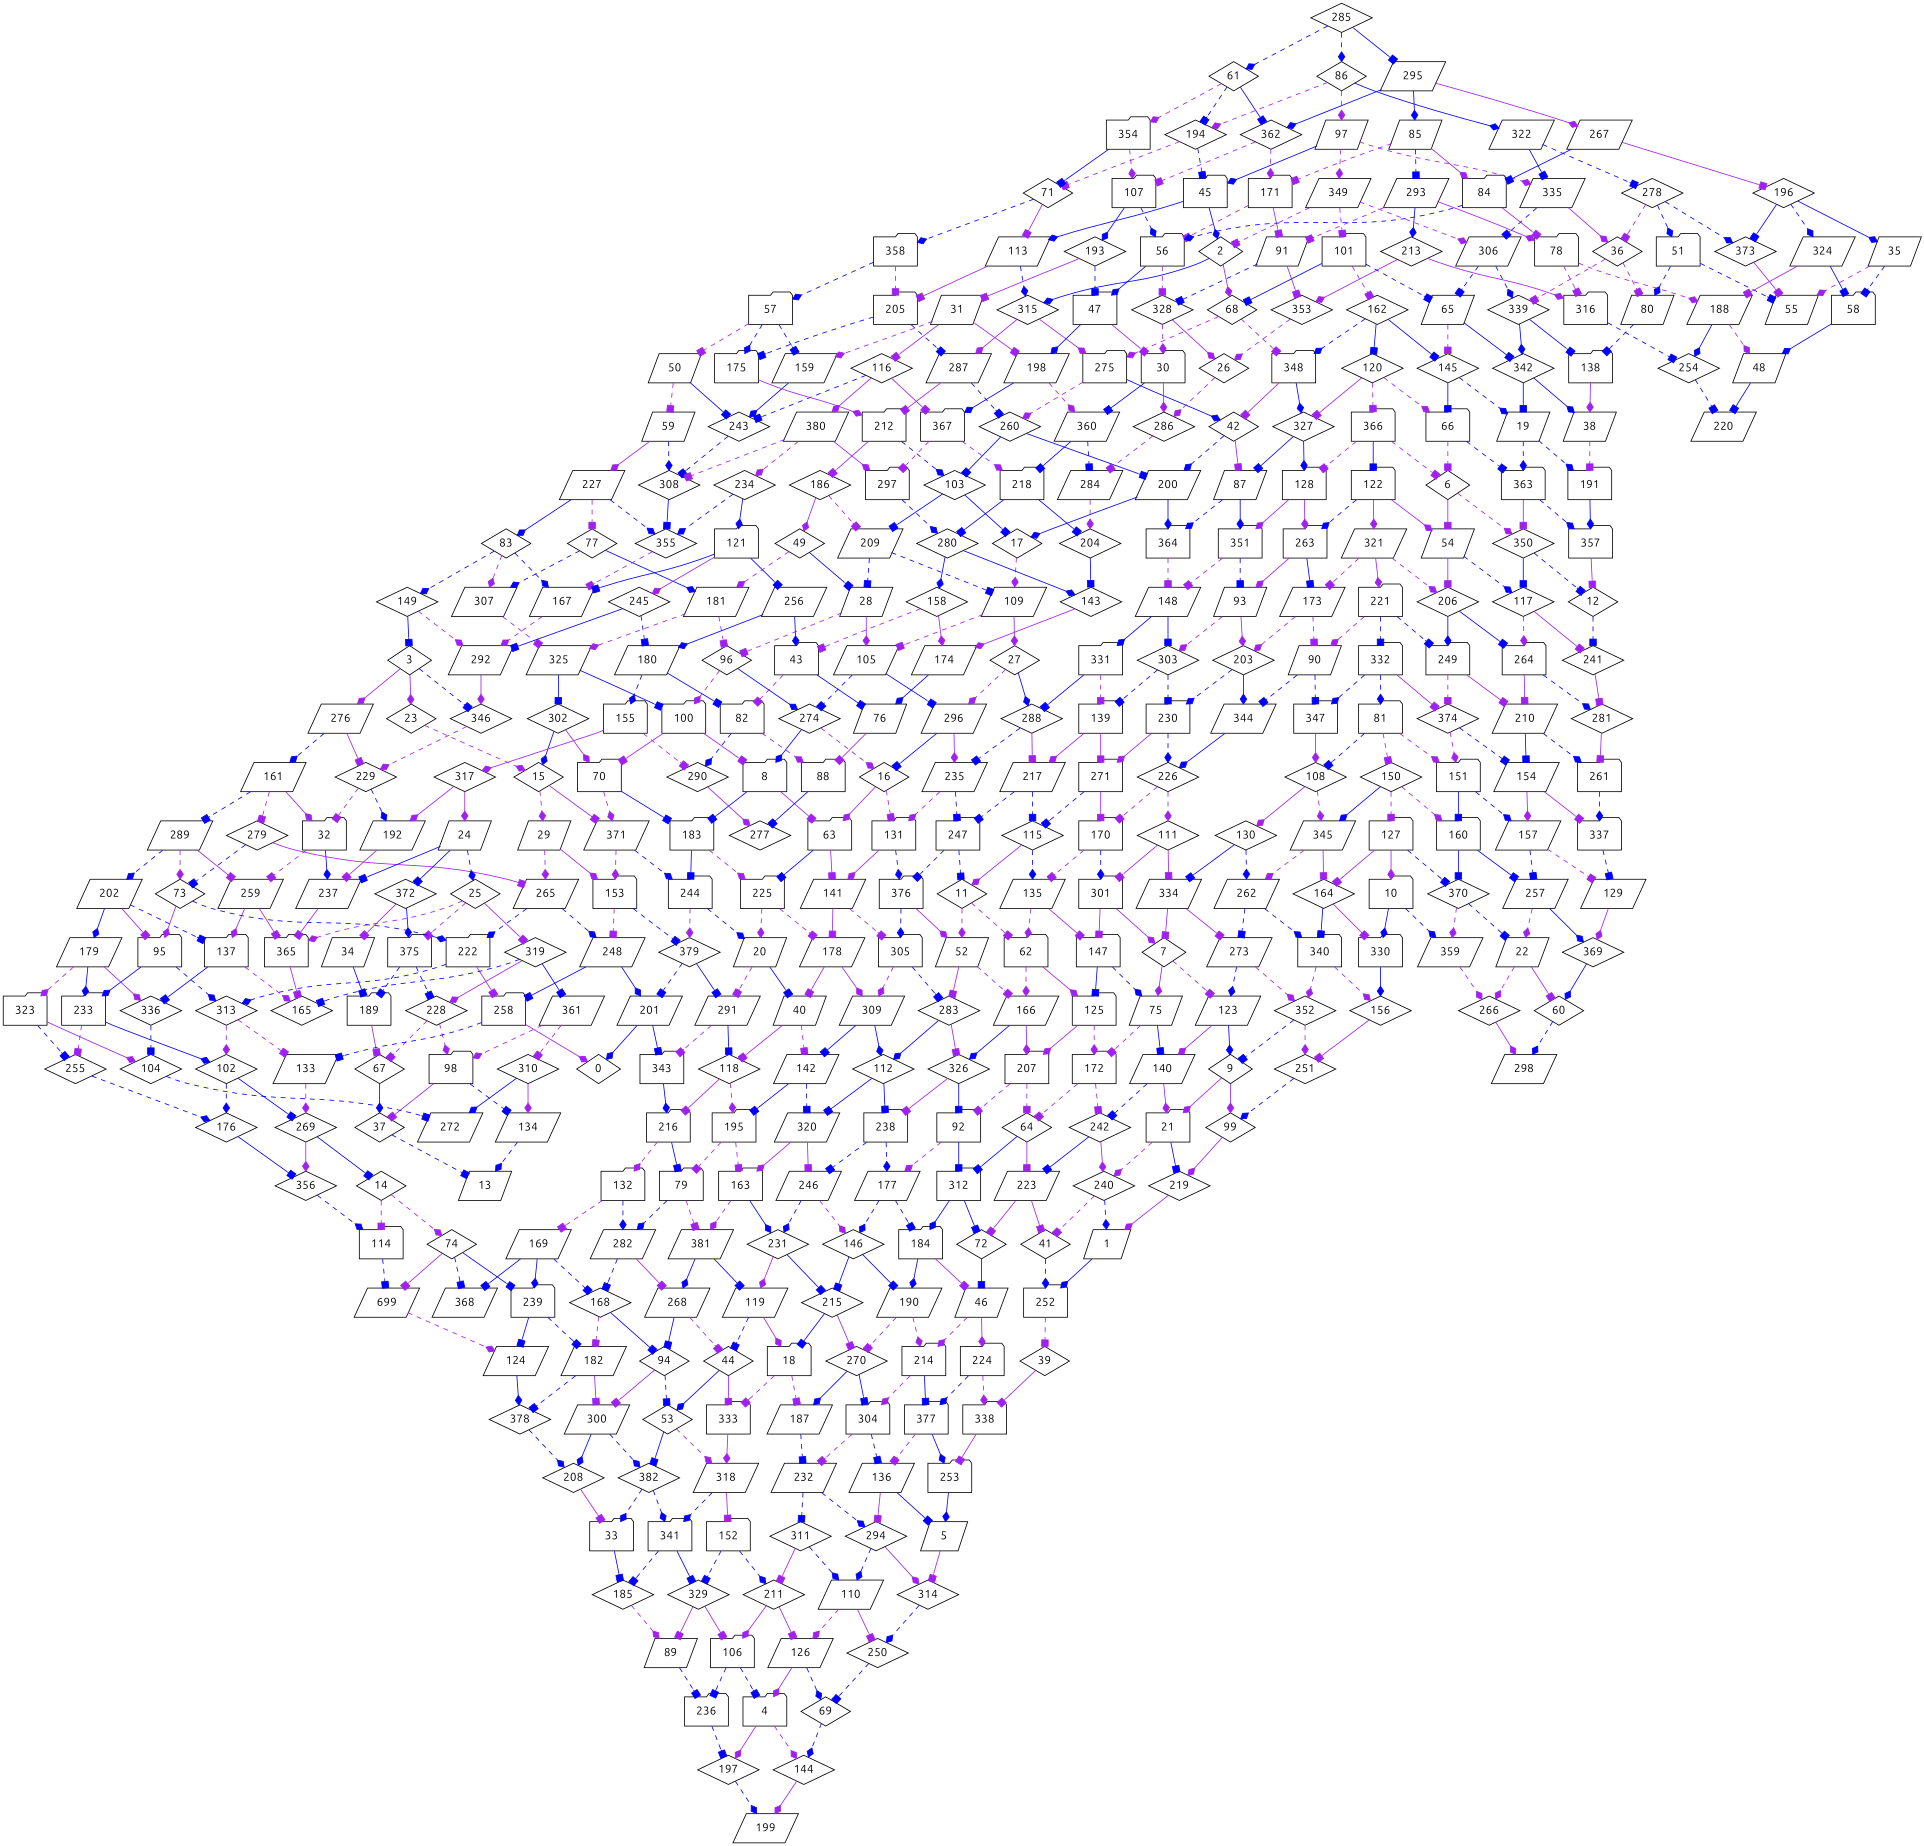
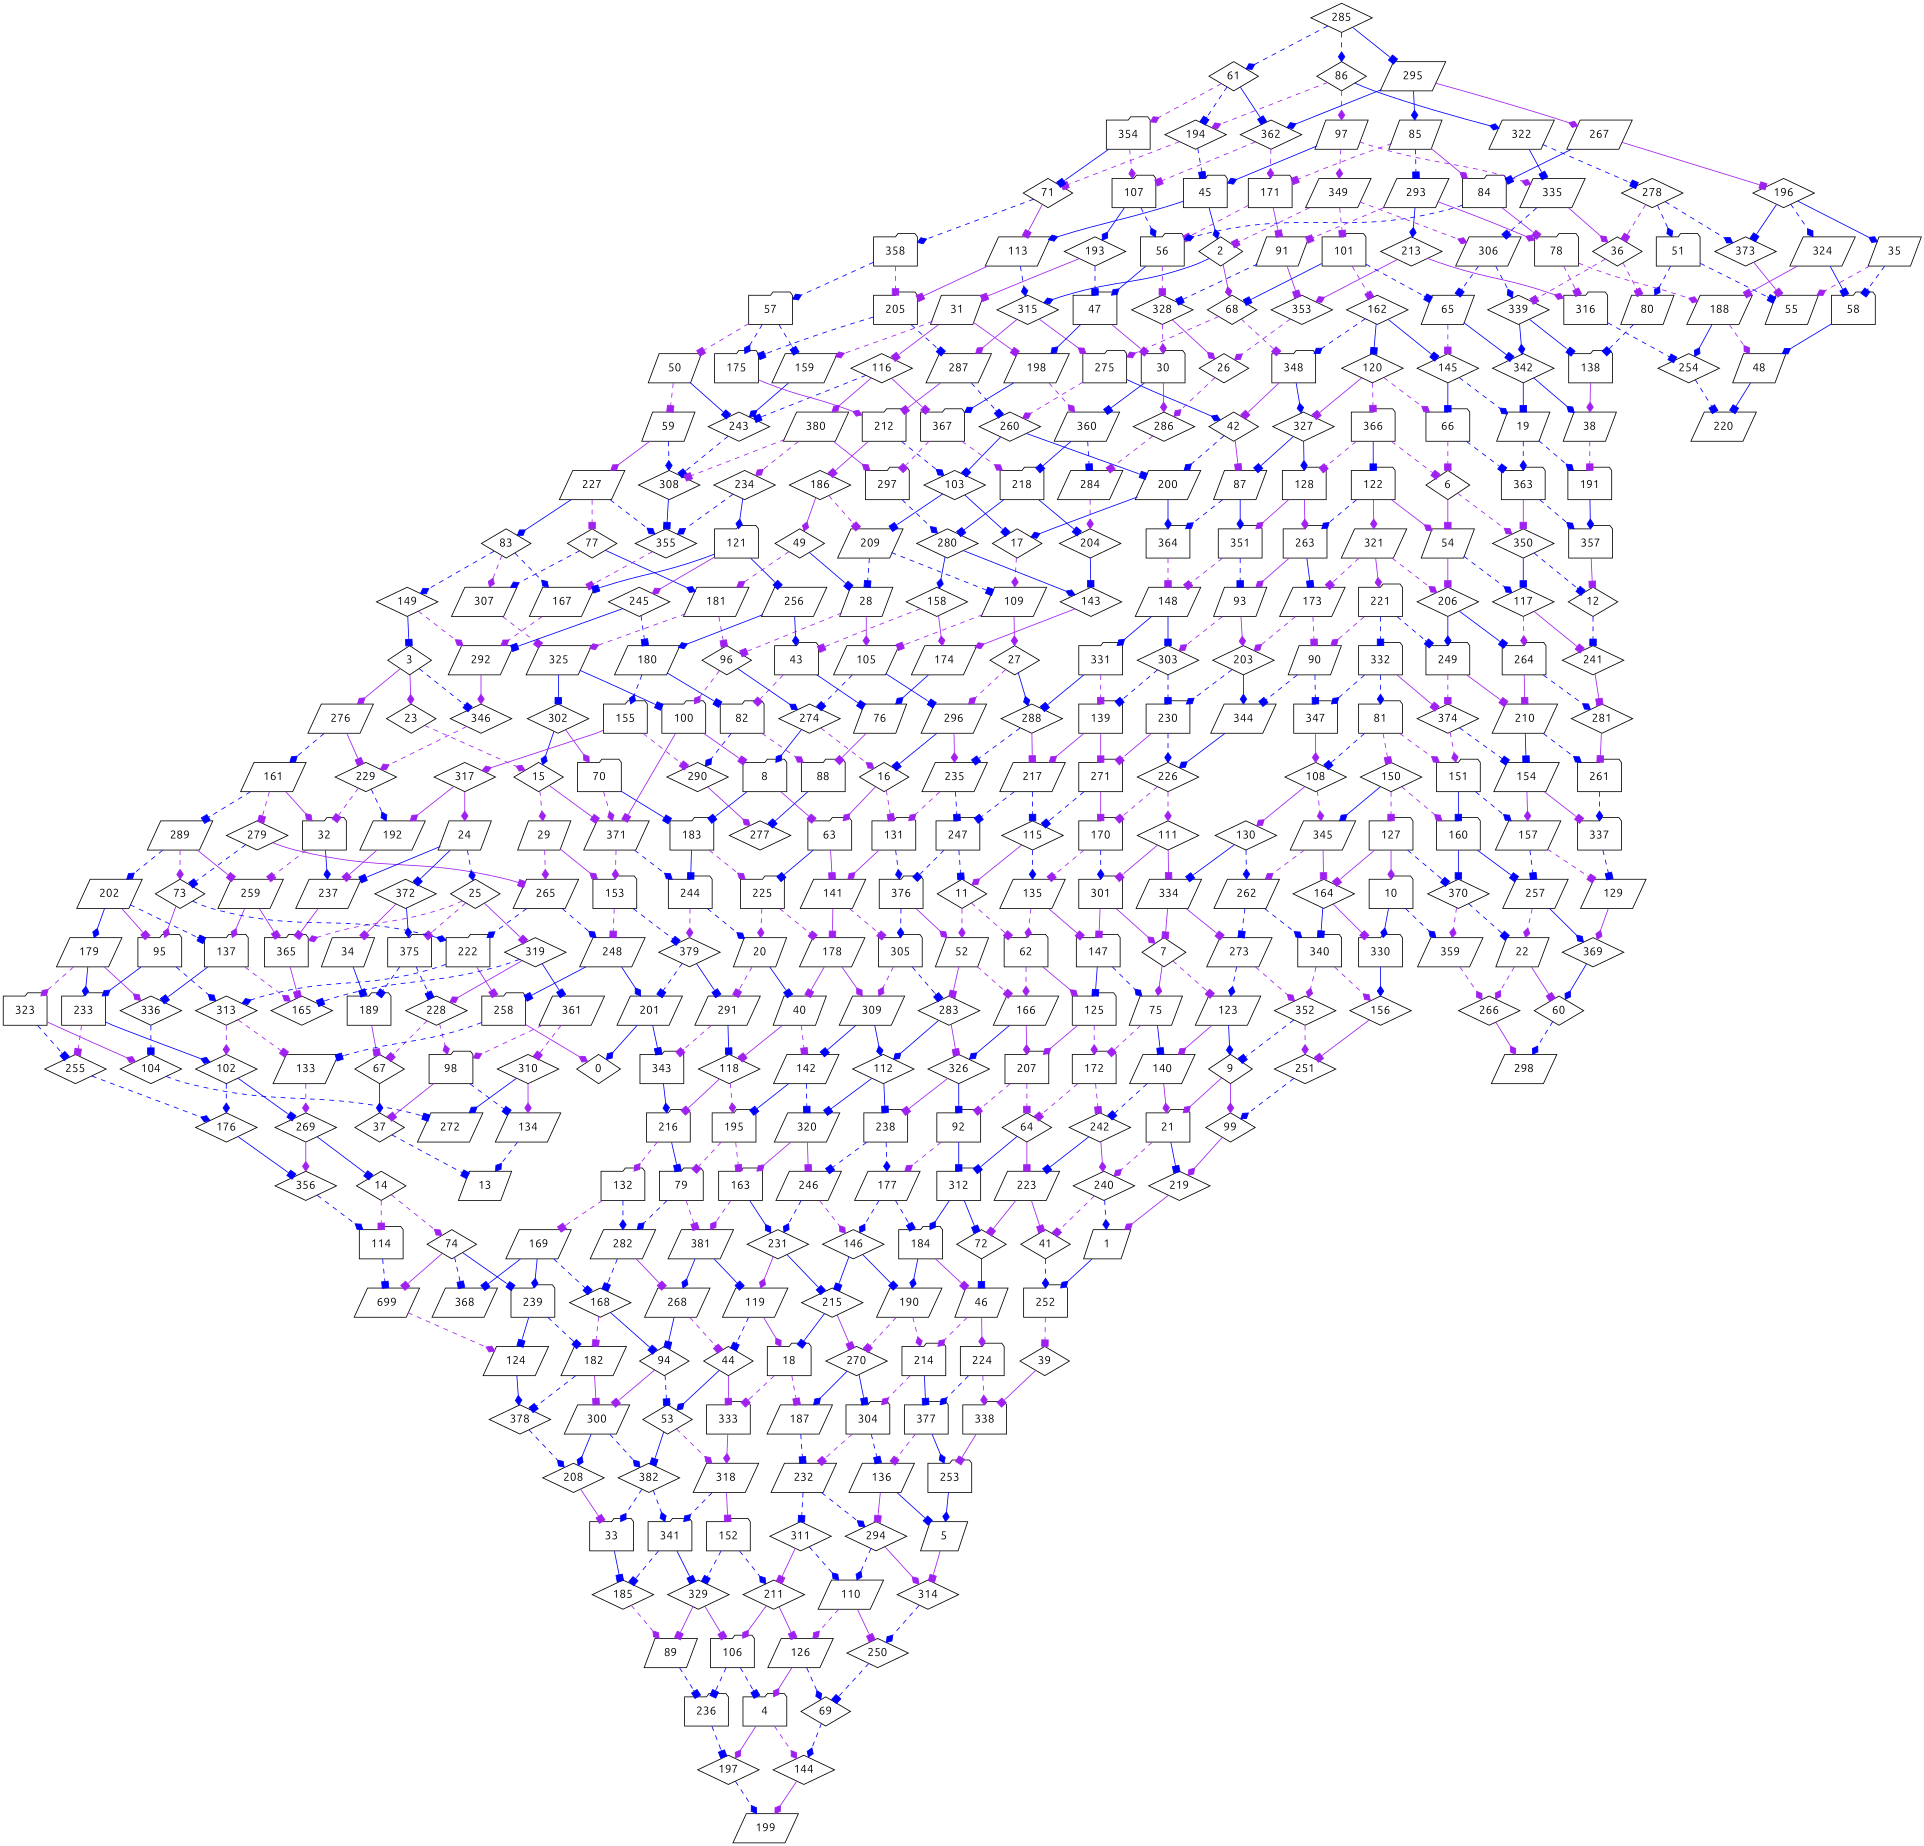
(645, 745) -> (652, 773)
(1138, 745) -> (1138, 745)
